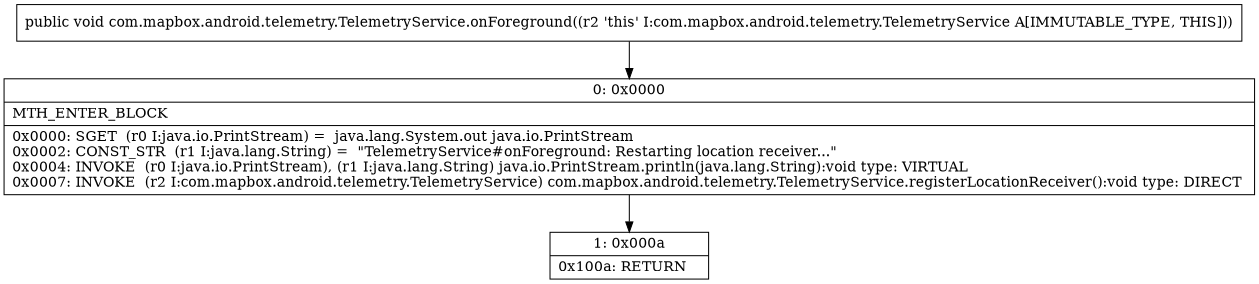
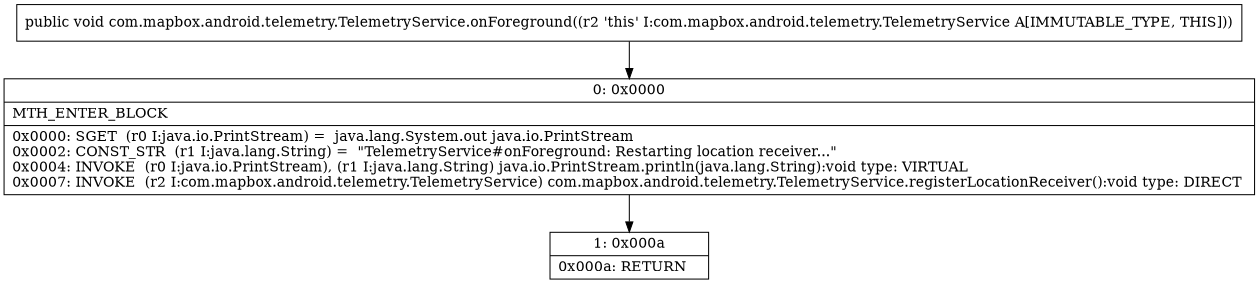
(629, 267) -> (629, 267)
